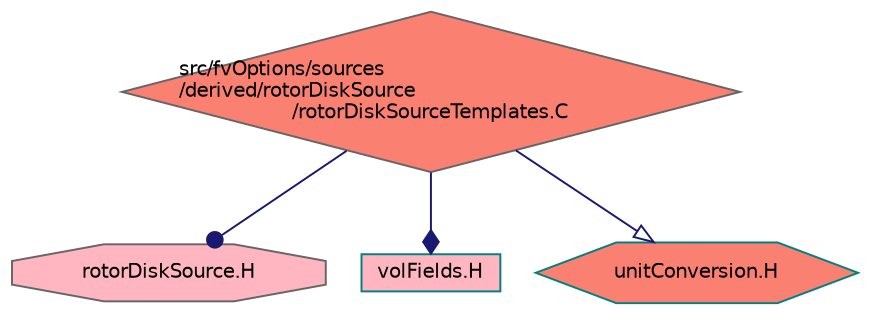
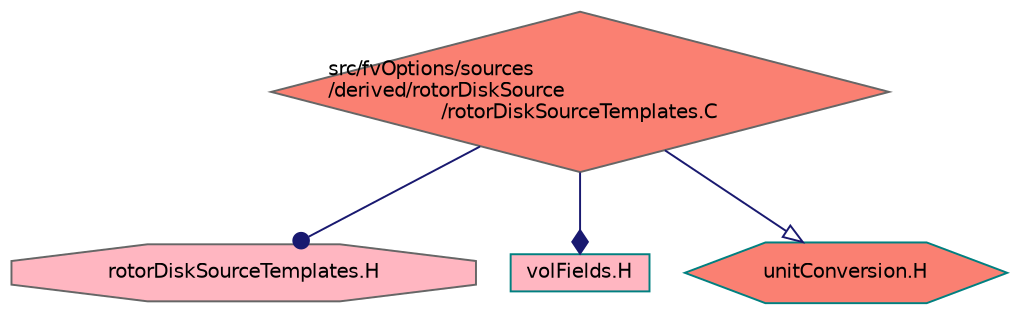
(169, 273) -> (244, 273)
